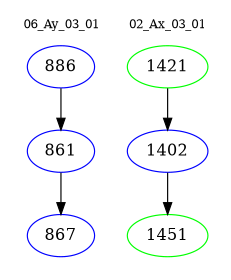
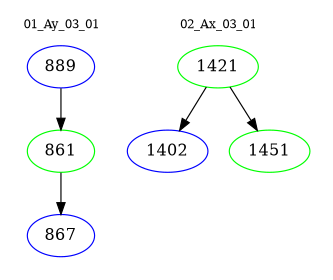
(62, 25) -> (62, 25)
(61, 67) -> (61, 67)
(61, 151) -> (61, 151)
(168, 188) -> (240, 104)
